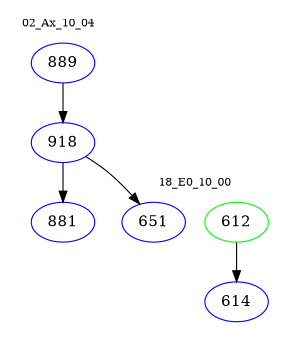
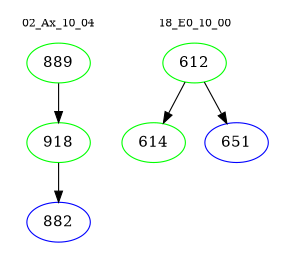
(63, 63) -> (59, 63)
(63, 143) -> (59, 143)
(120, 183) -> (213, 98)
(63, 222) -> (59, 222)
(237, 302) -> (154, 143)
